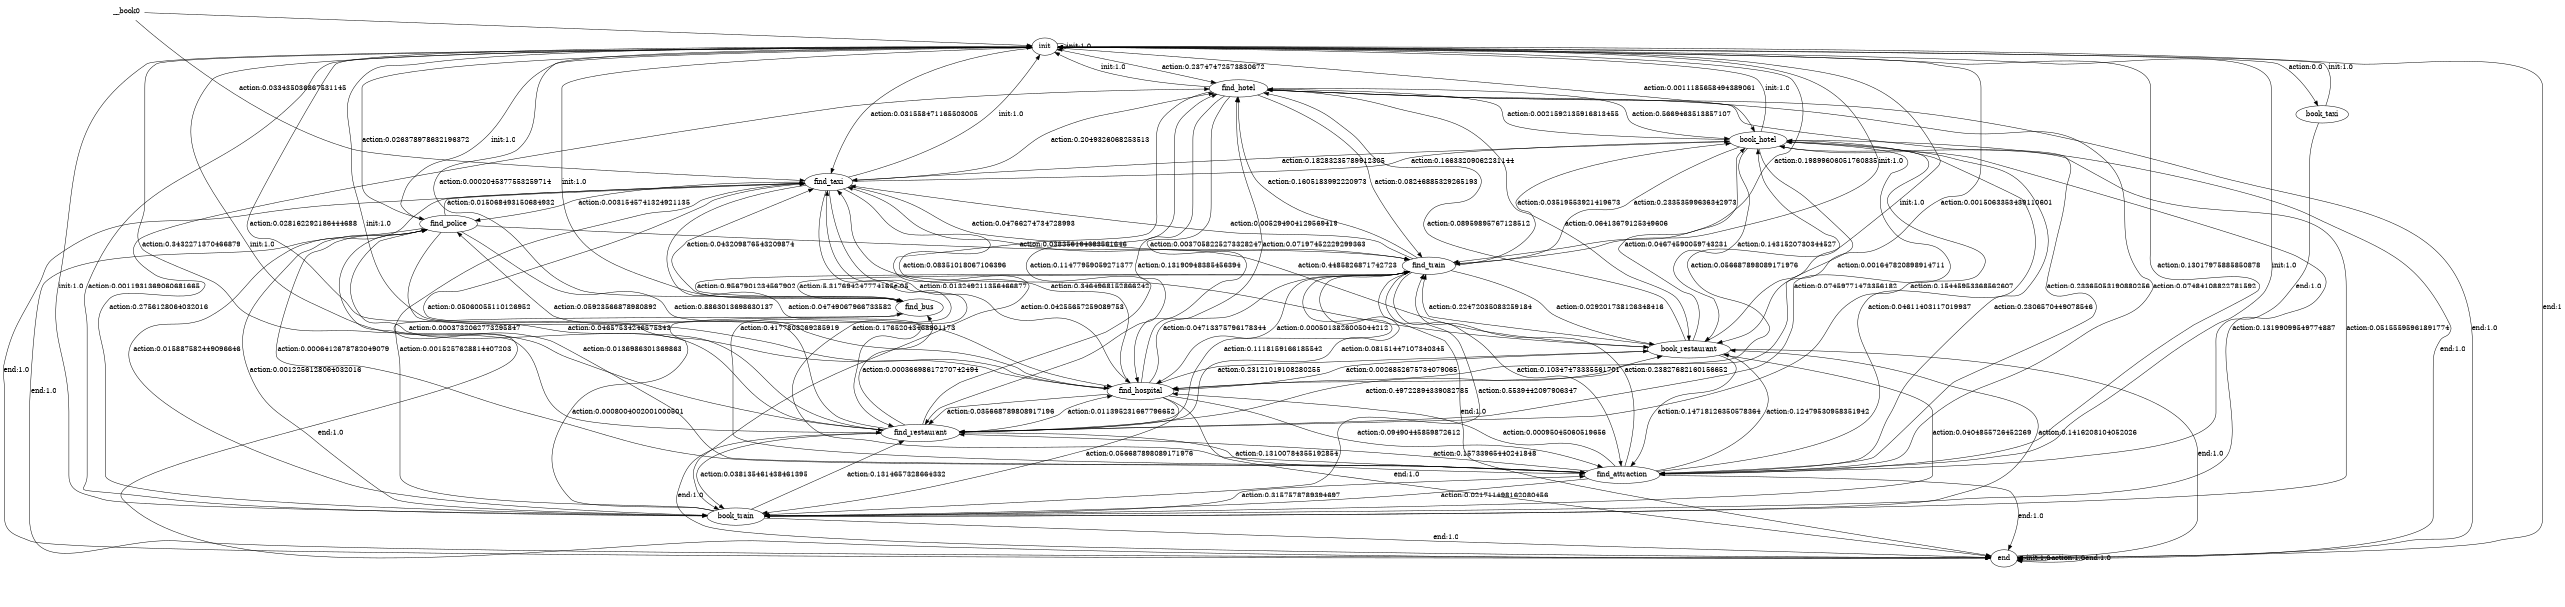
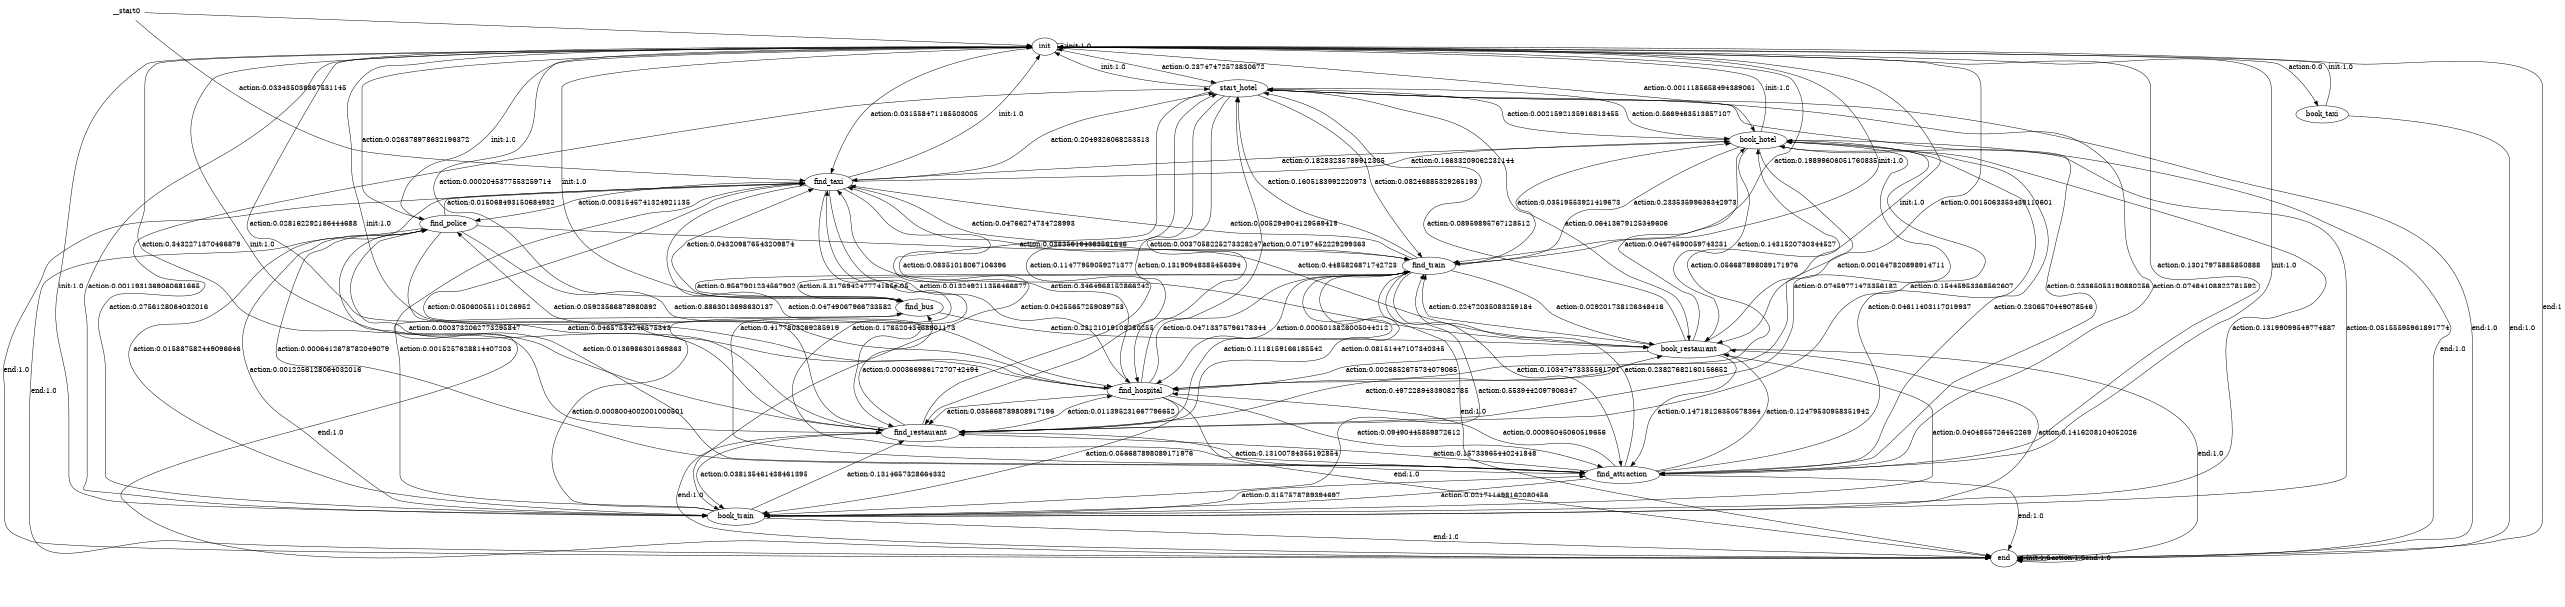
(127, 12) -> (127, 12)
(1239, 88) -> (1239, 88)
(2209, 266) -> (2209, 266)
(1387, 360) -> (1202, 338)
(2118, 452) -> (2510, 502)
